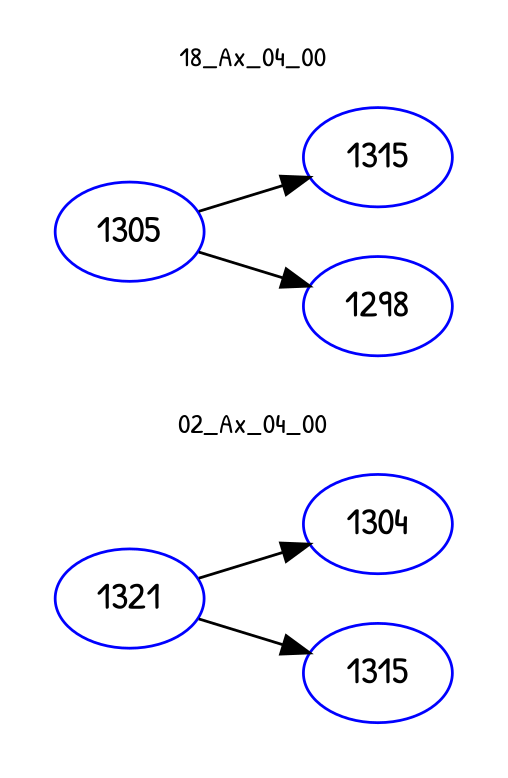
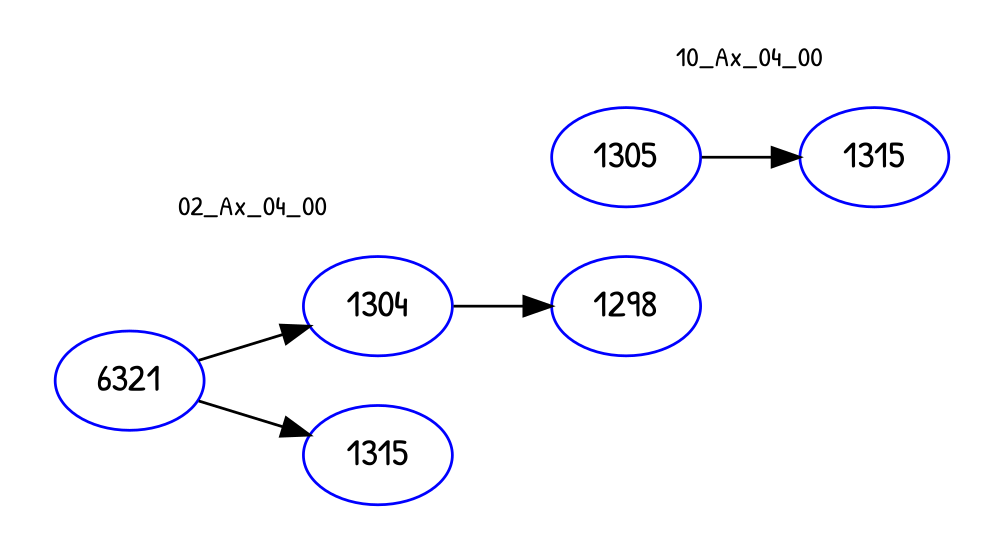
(254, 59) -> (750, 59)
(241, 265) -> (492, 306)
(130, 599) -> (130, 381)
